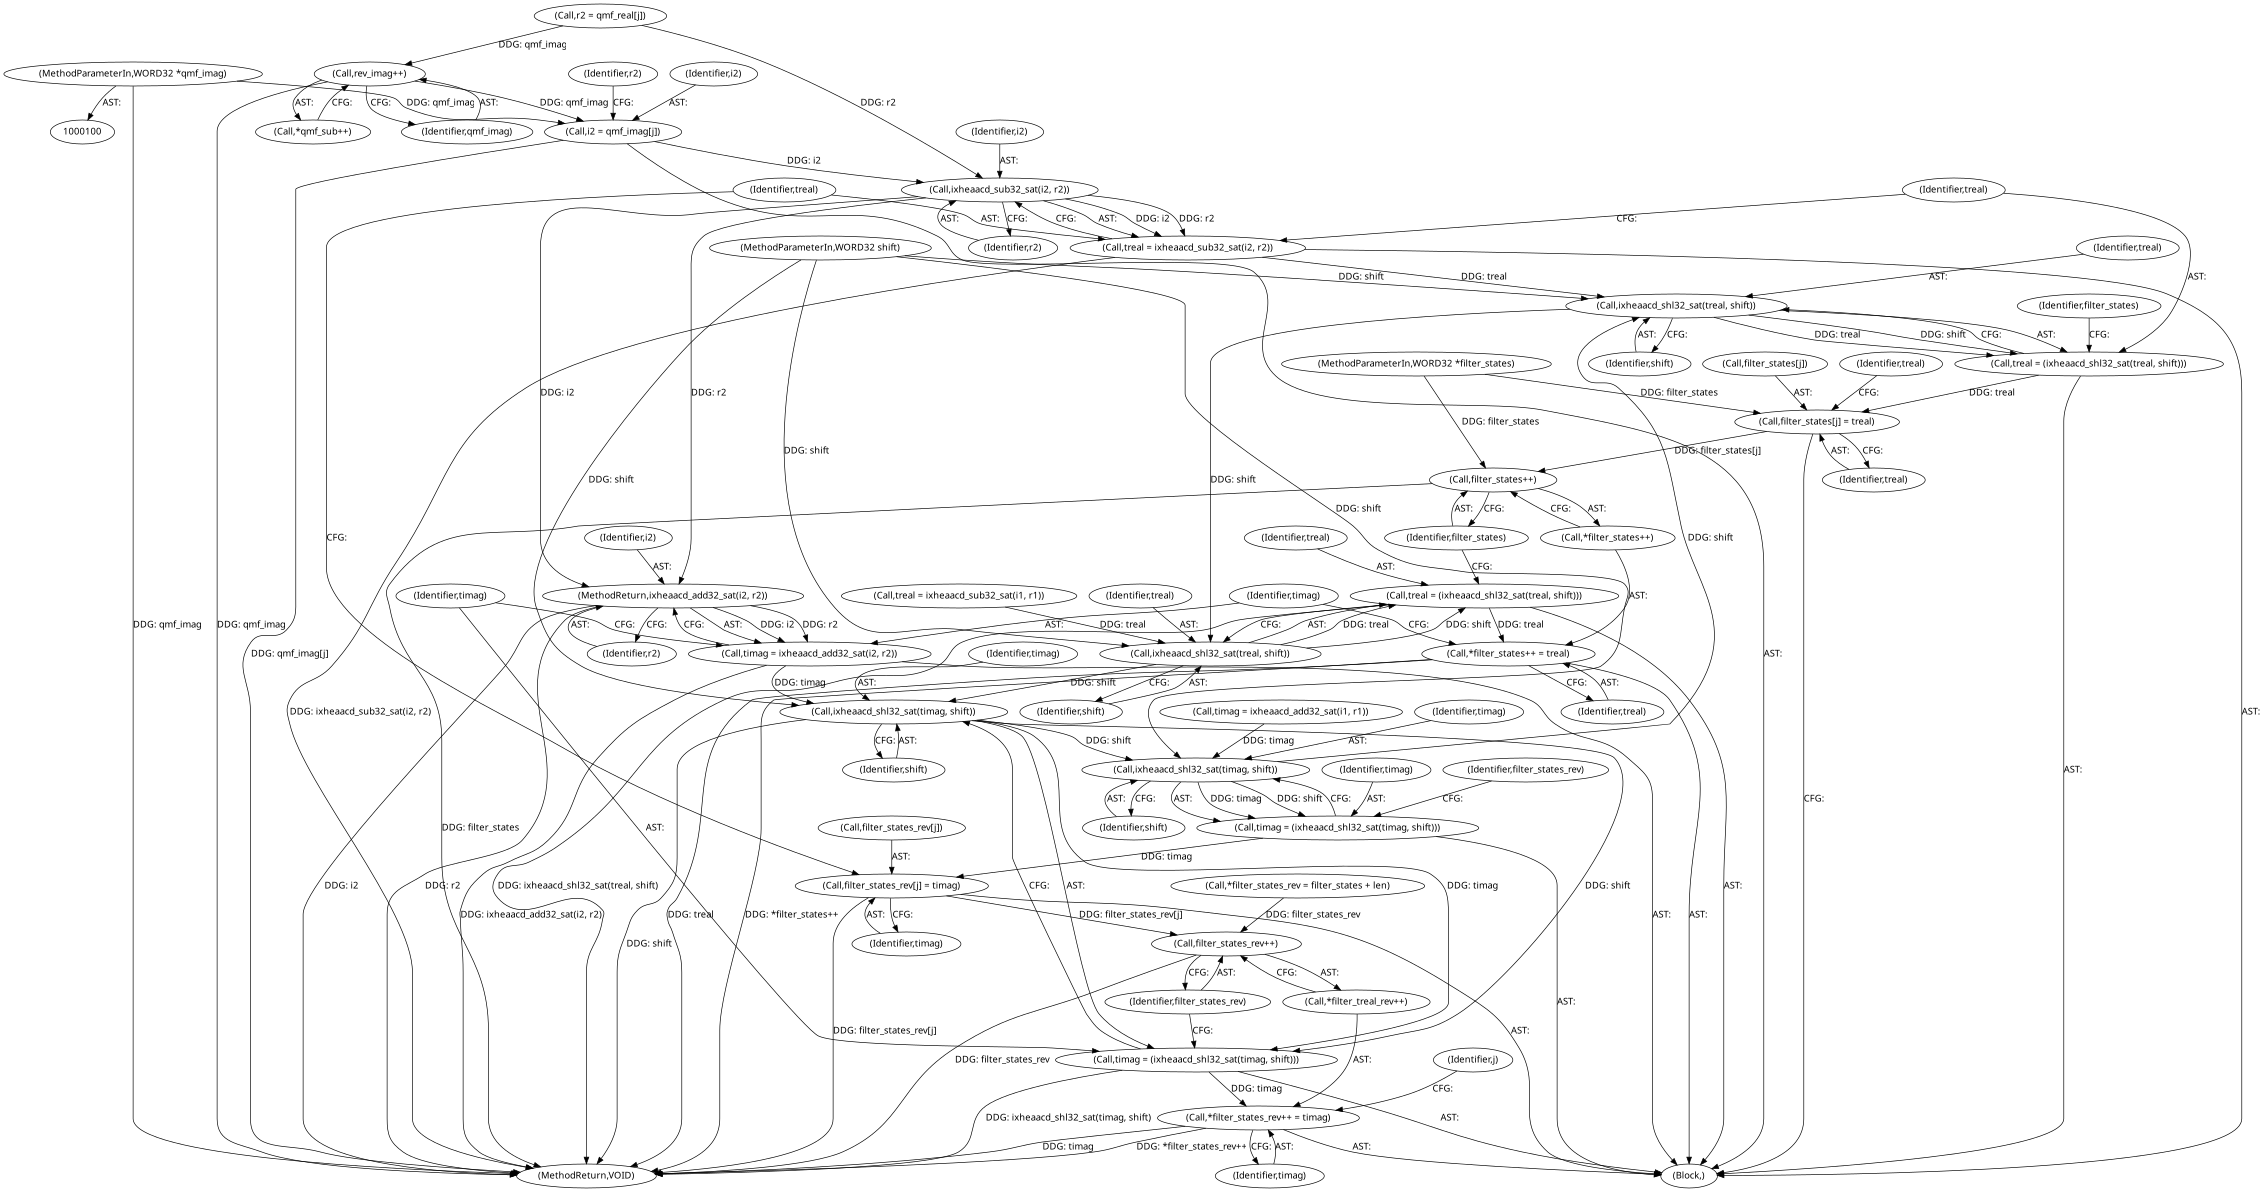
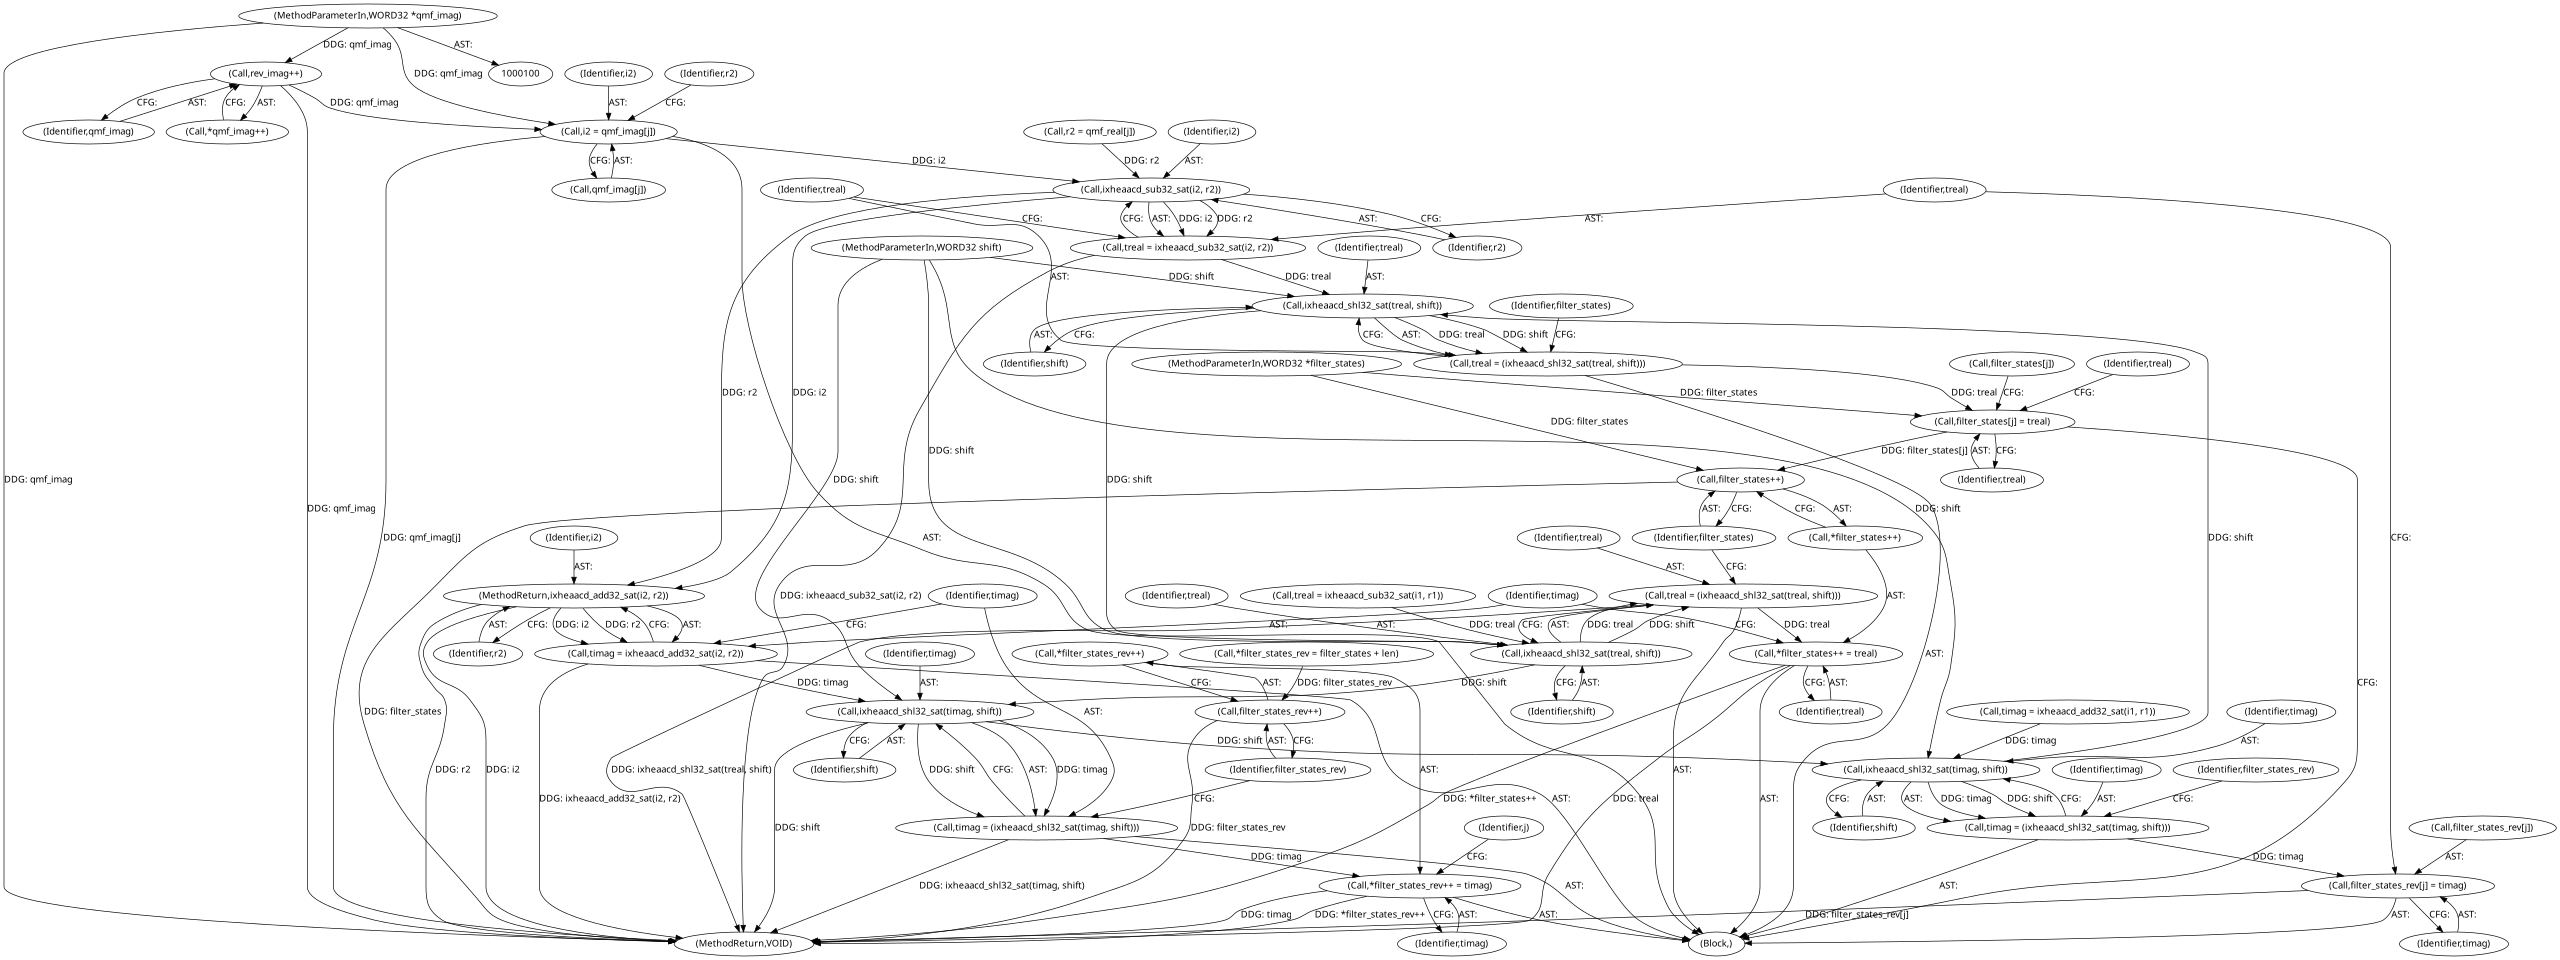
(487, 44) -> (320, 44)
(313, 132) -> (227, 132)
none -> (609, 190)
(1804, 393) -> (2015, 393)
(2242, 521) -> none
(1058, 915) -> none
(1356, 1002) -> (1090, 654)
